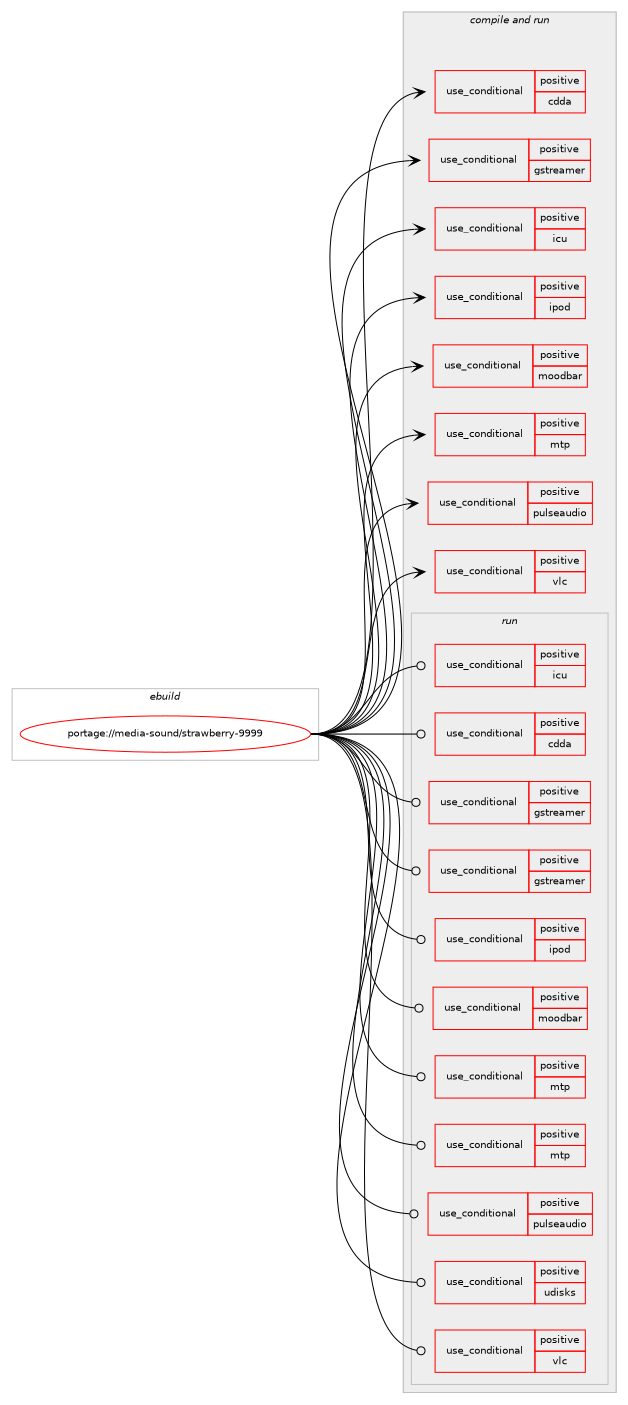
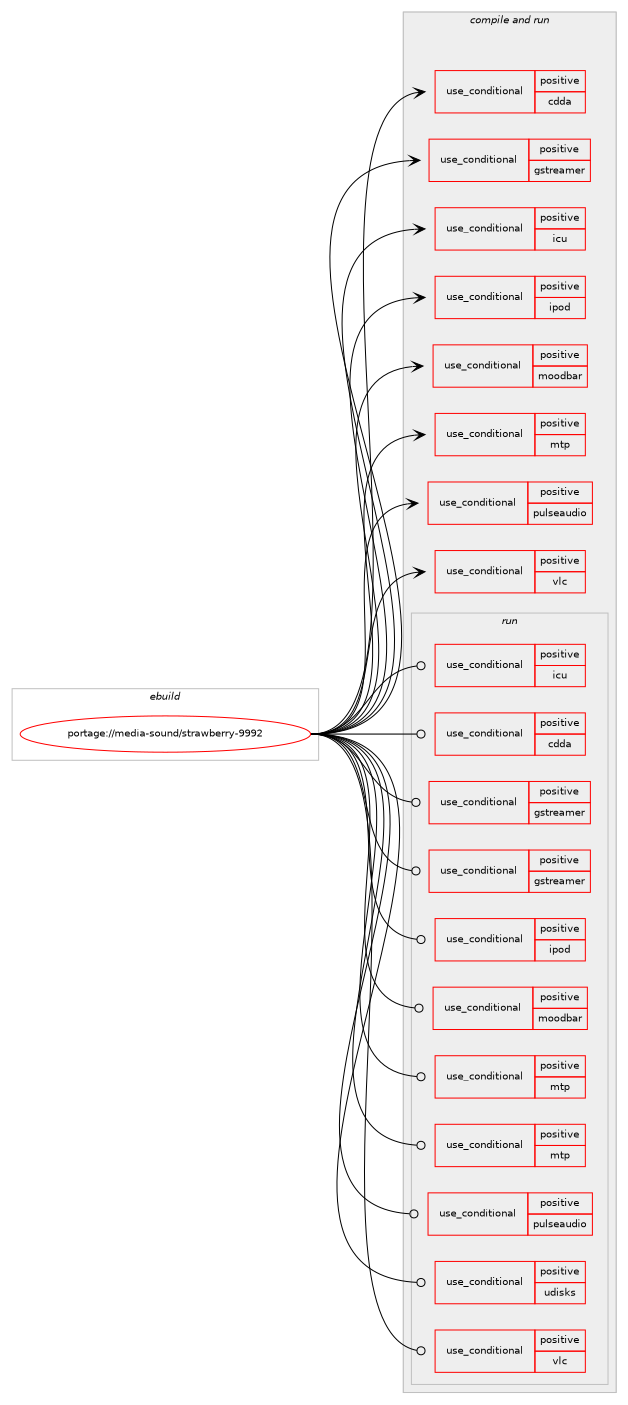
(165, 734) -> (165, 734)
